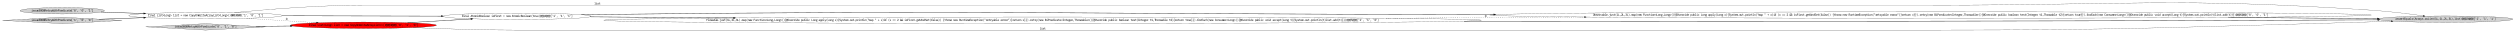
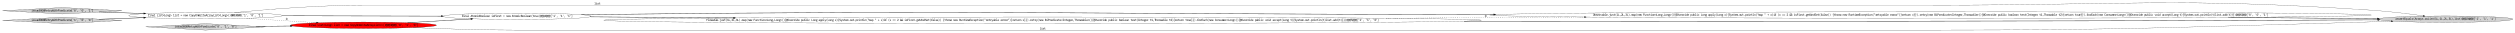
(62, 11) -> (62, 11)
